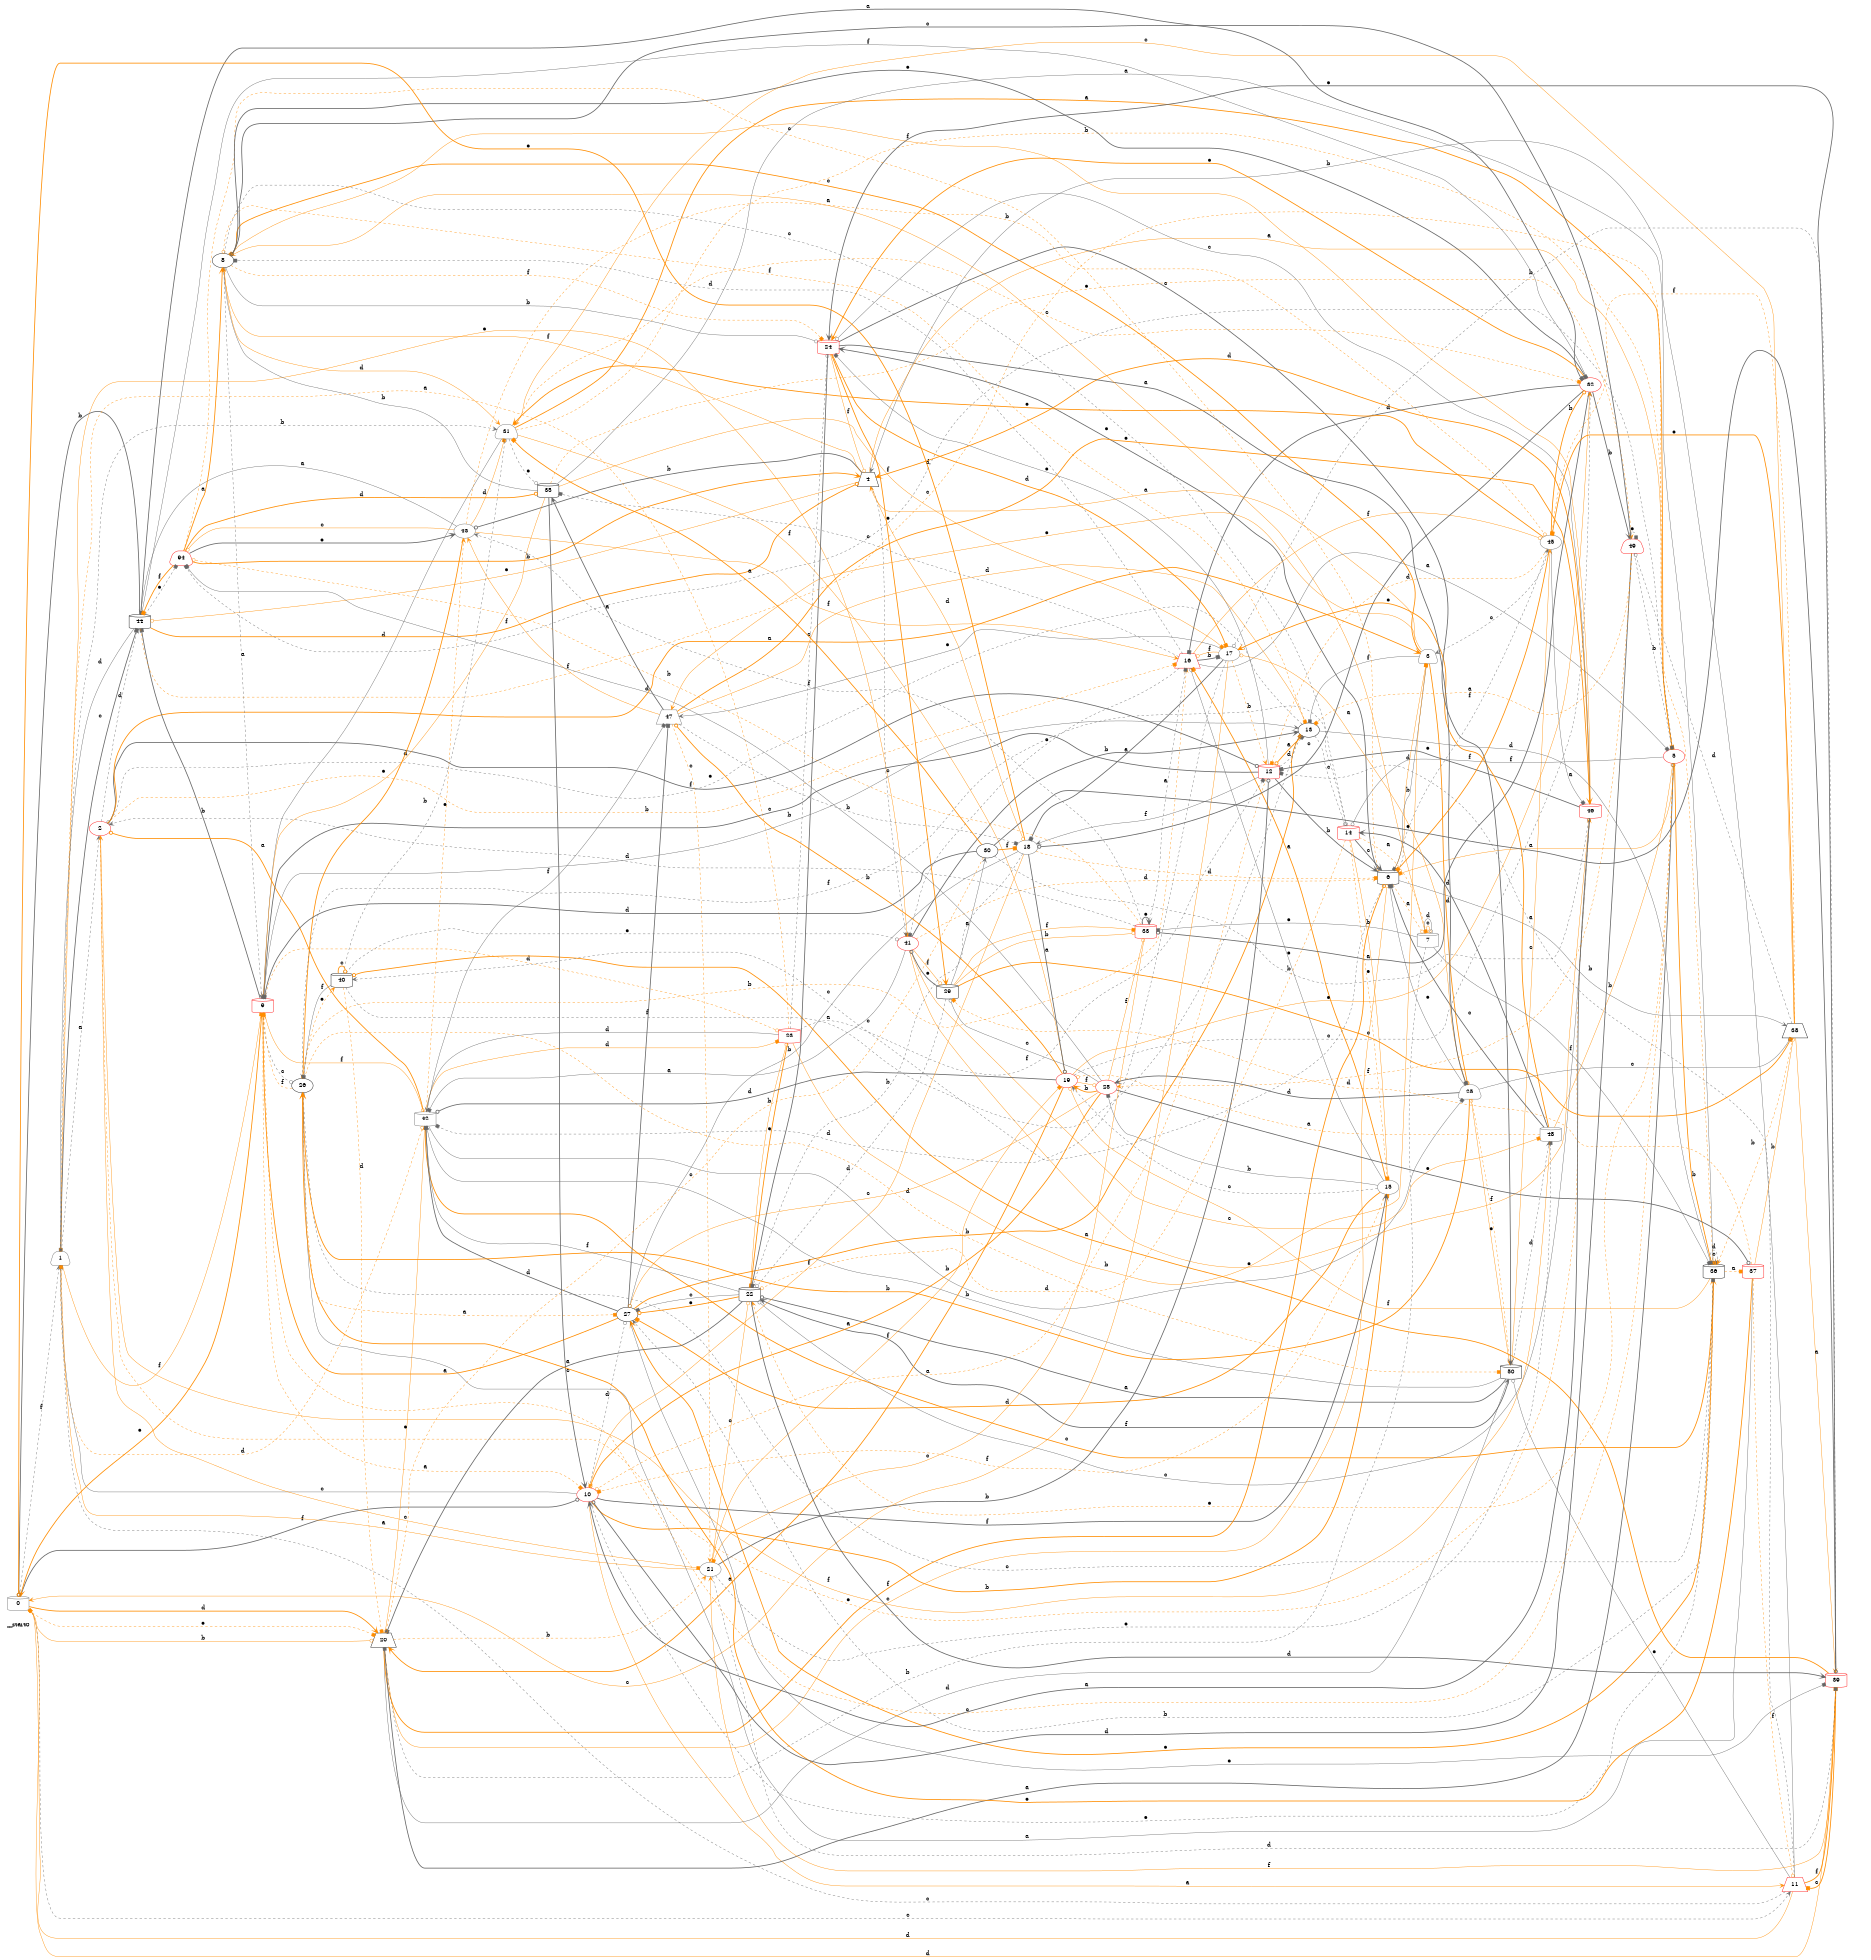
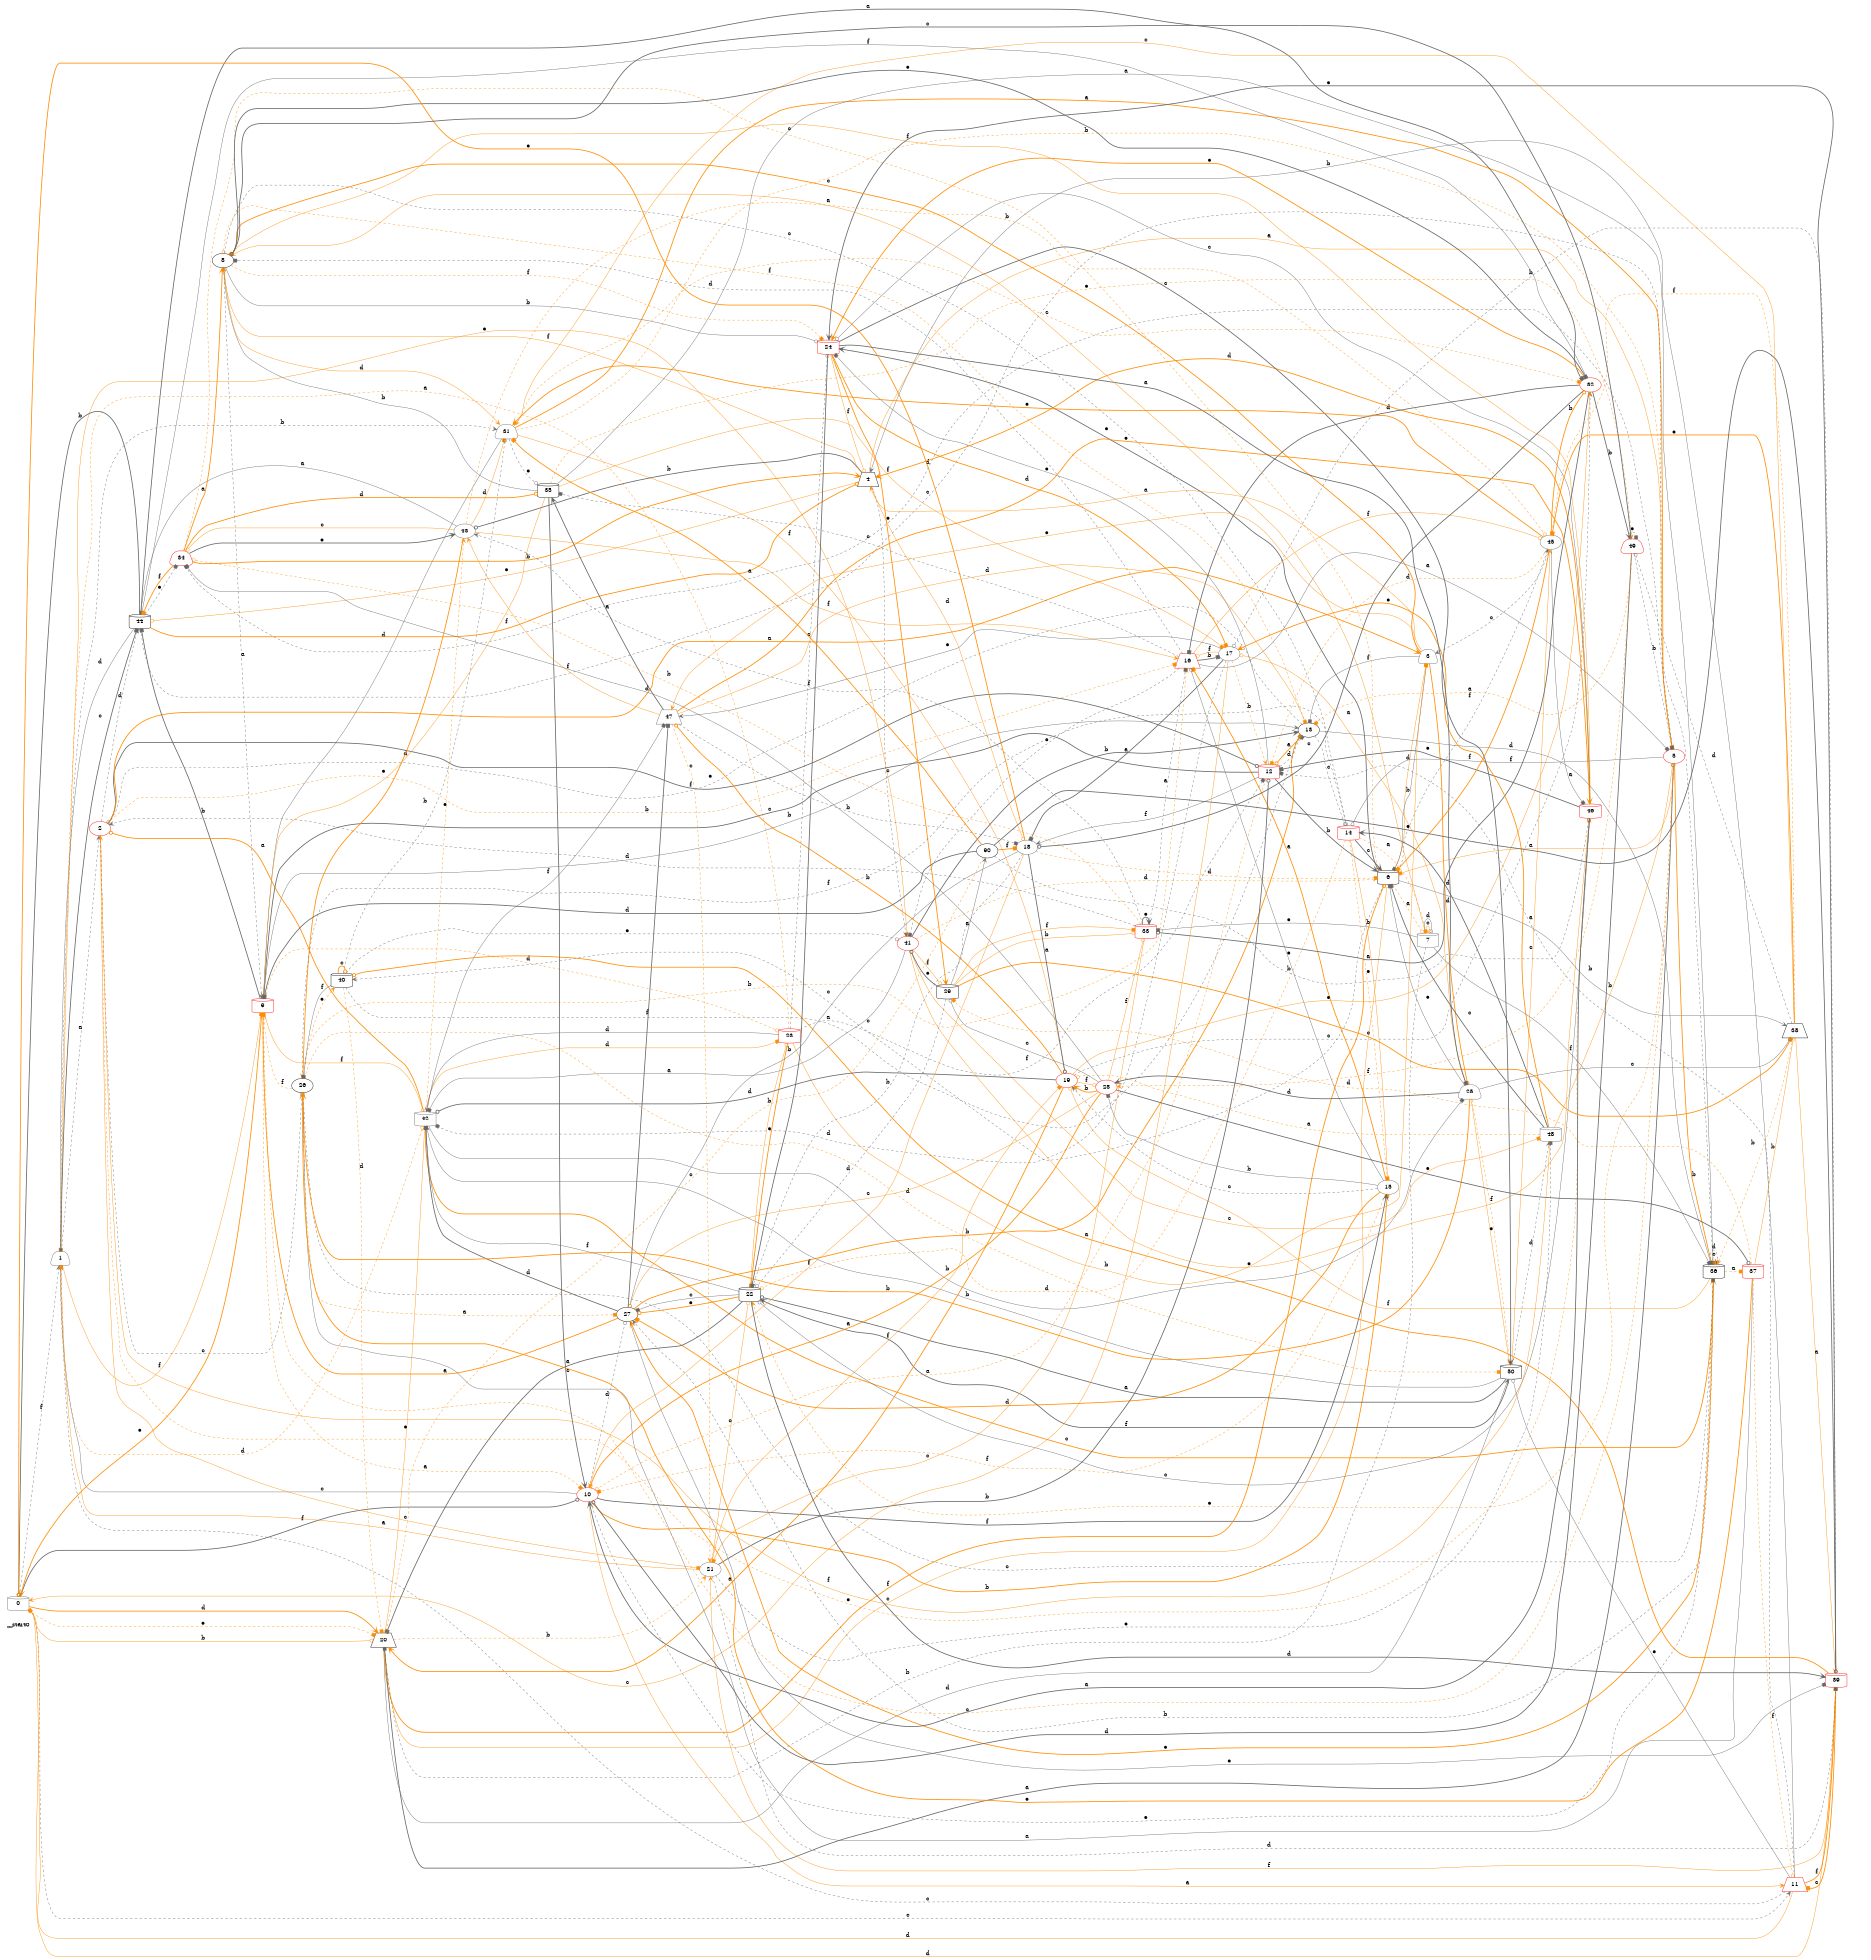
(1277, 213) -> (1277, 213)
(181, 558) -> (181, 558)
(987, 851) -> (987, 851)
(273, 1061) -> (123, 1290)
